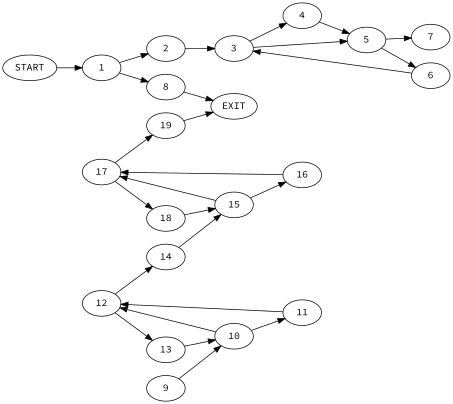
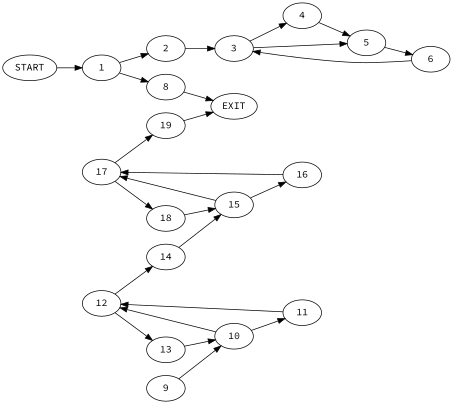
(431, 37) -> none
